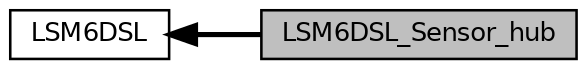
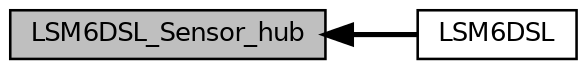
(229, 35) -> (385, 35)
